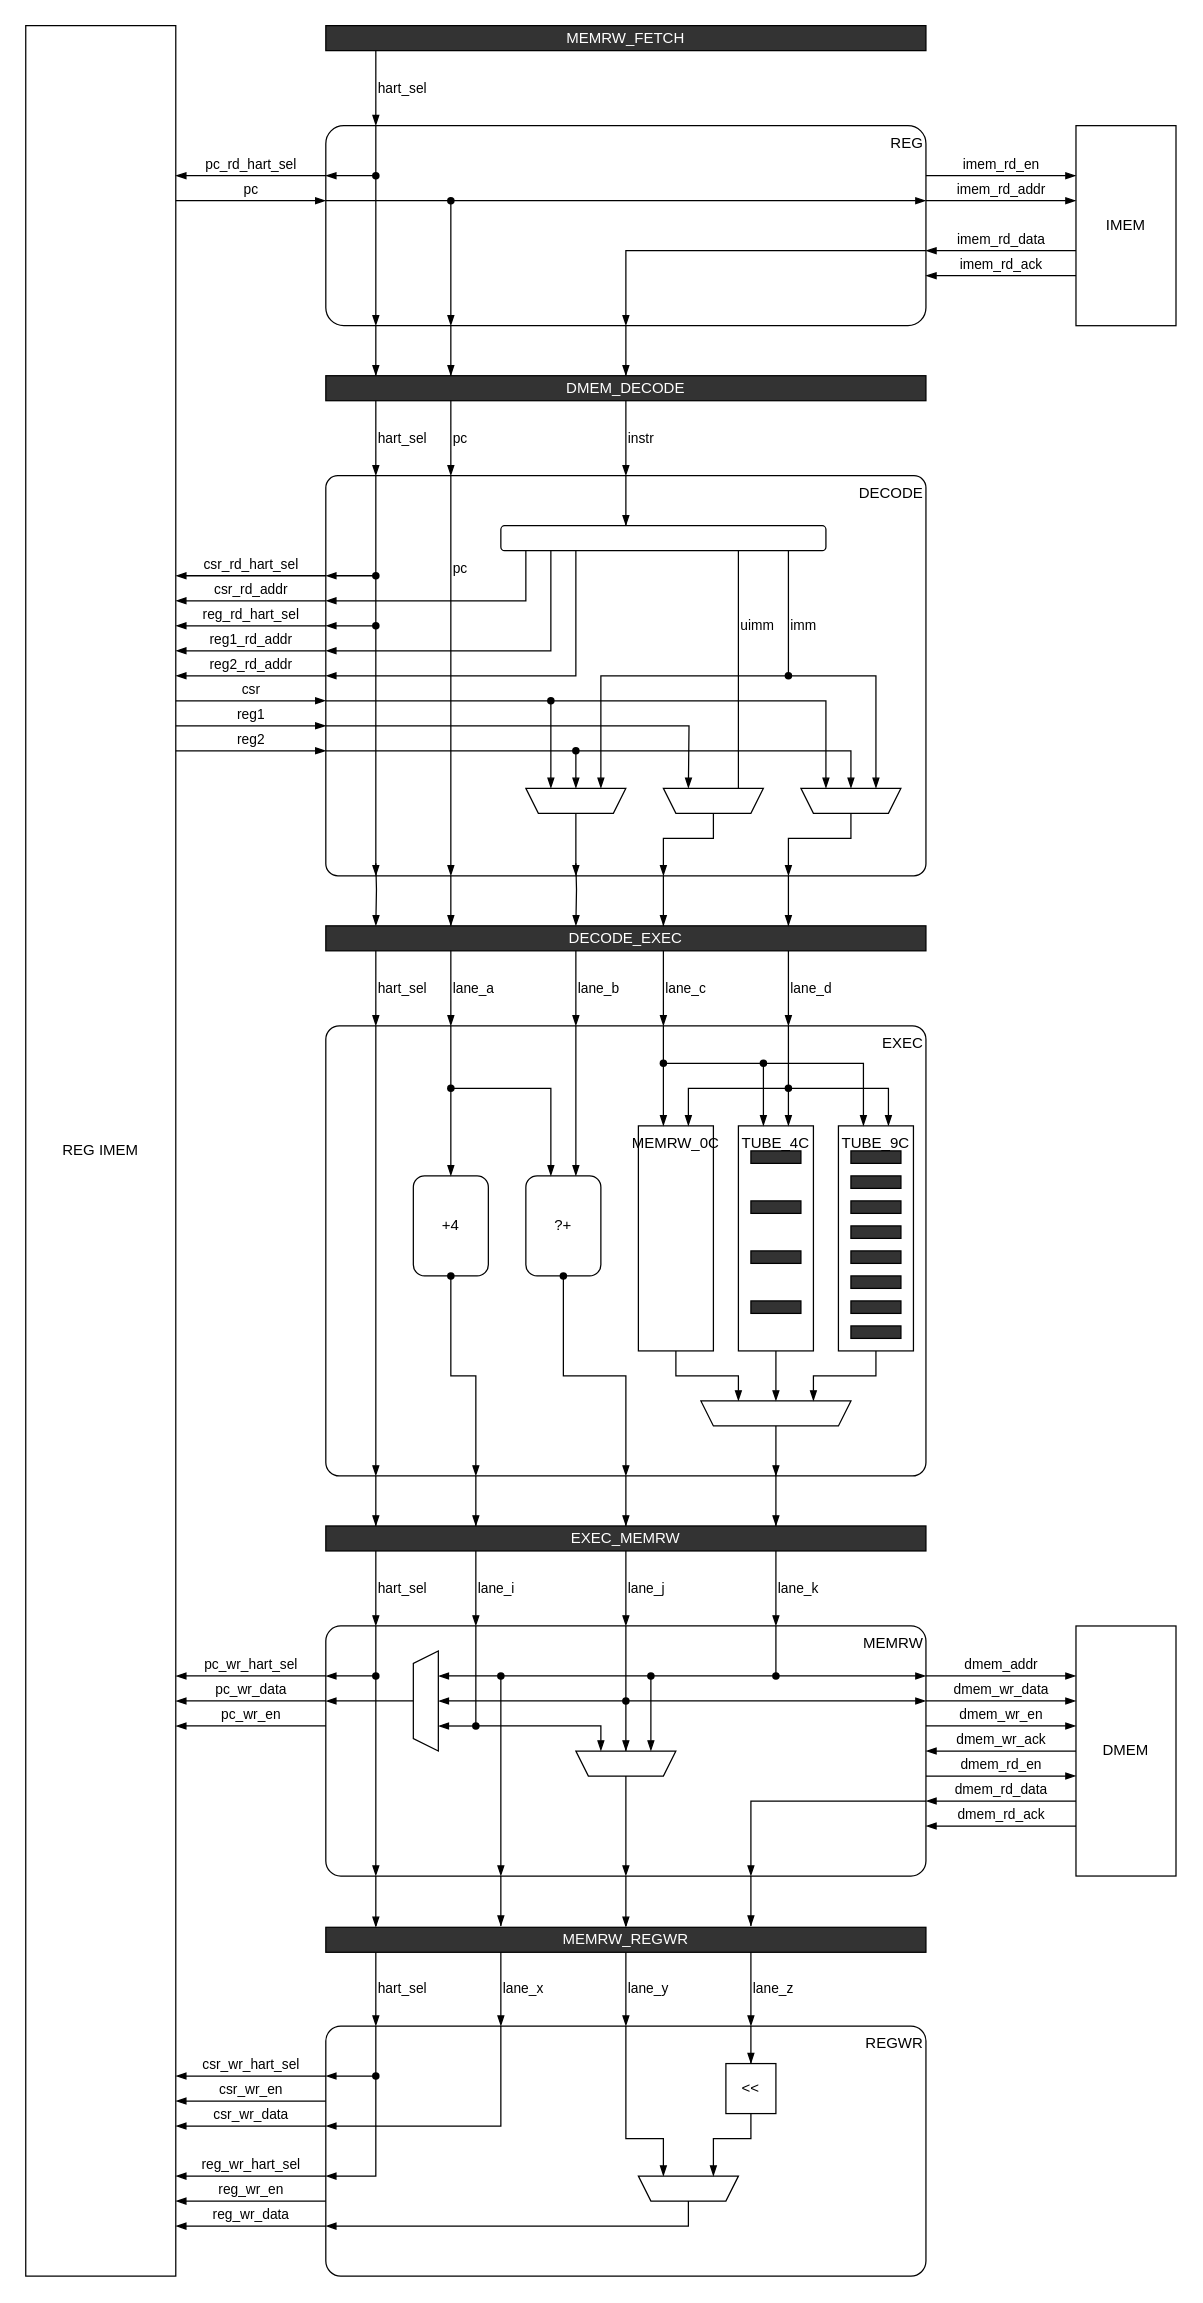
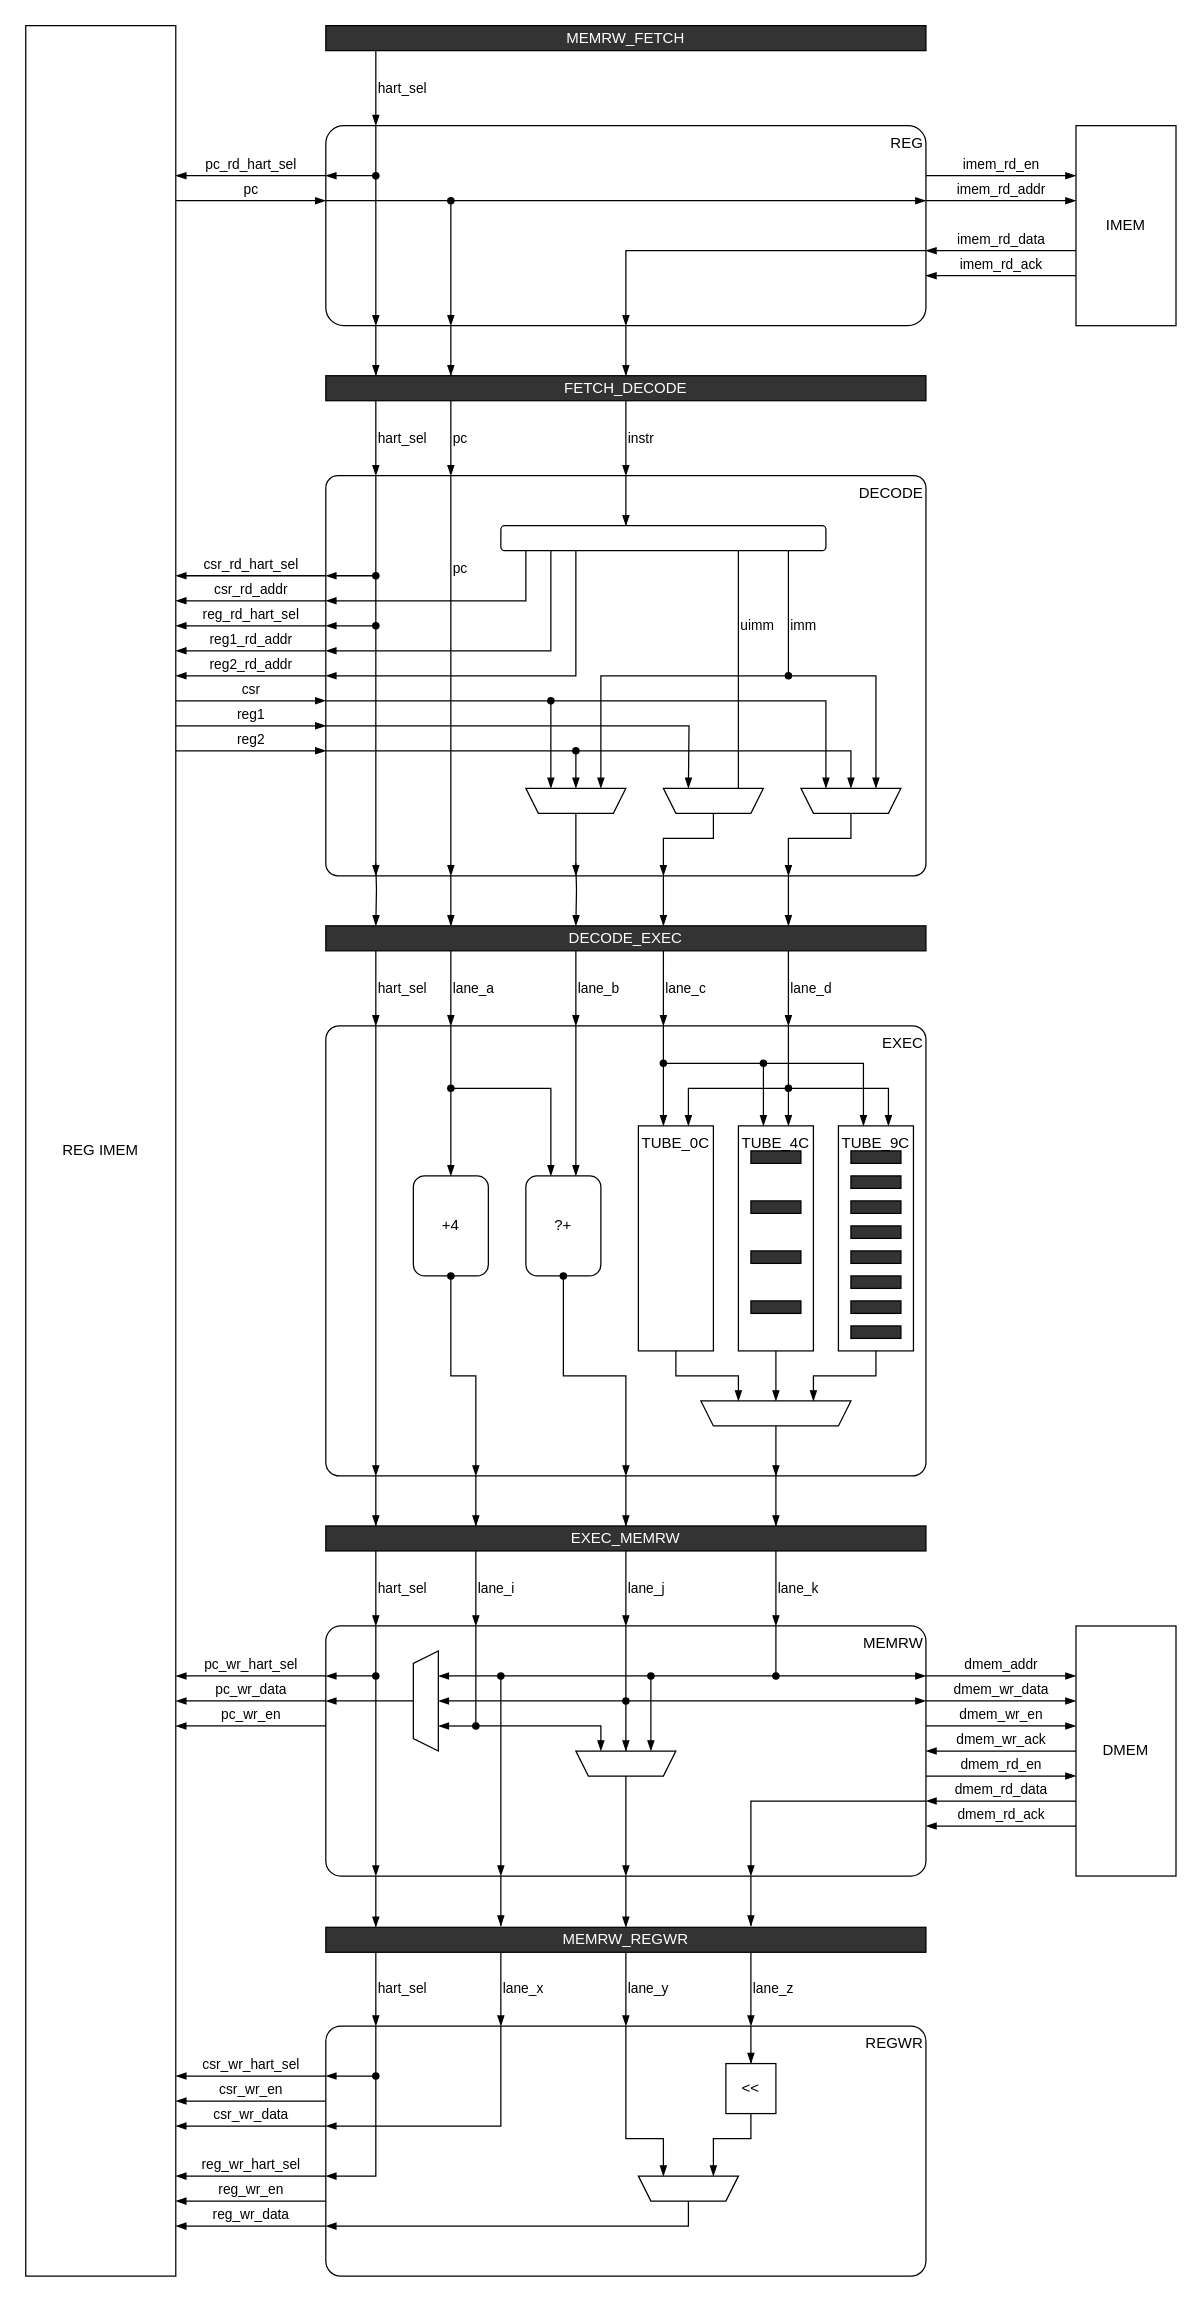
(626, 388) -> (626, 388)
(676, 1143) -> (676, 1143)
